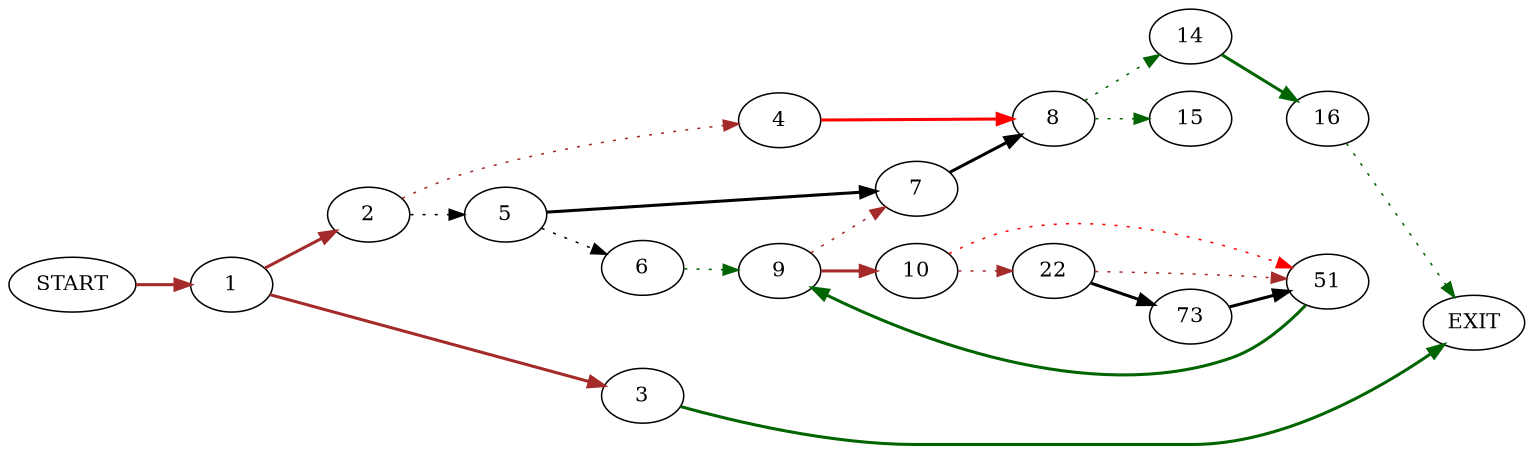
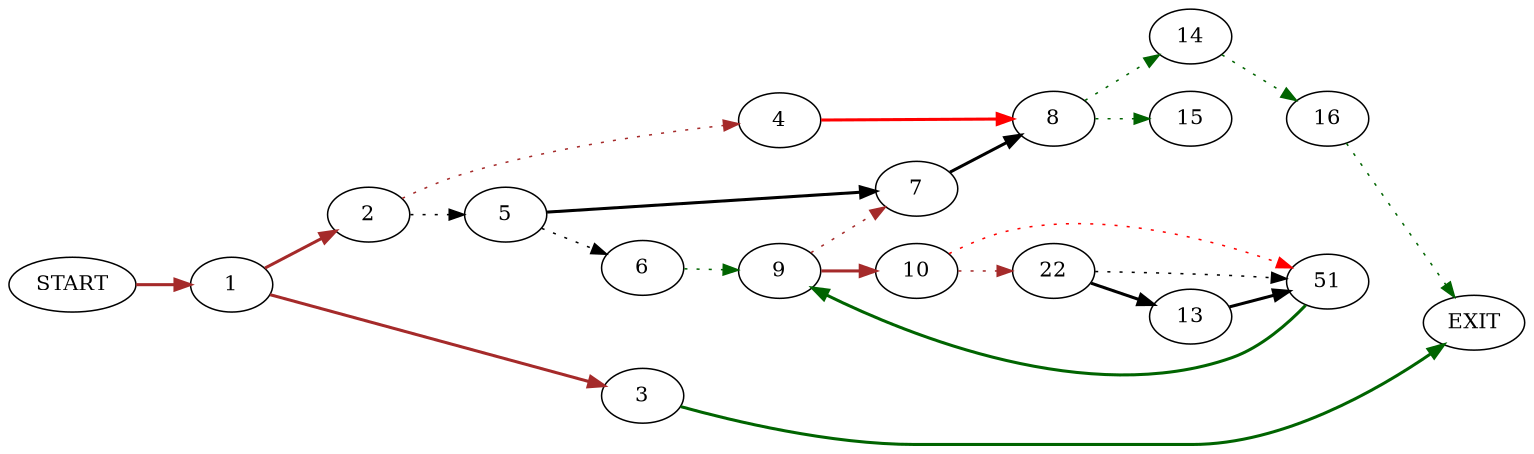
(1253, 74) -> (1253, 74)
(1183, 274) -> (1183, 274)
(1191, 317) -> (1191, 317)
